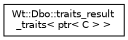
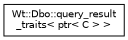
(64, 20) -> (64, 20)
